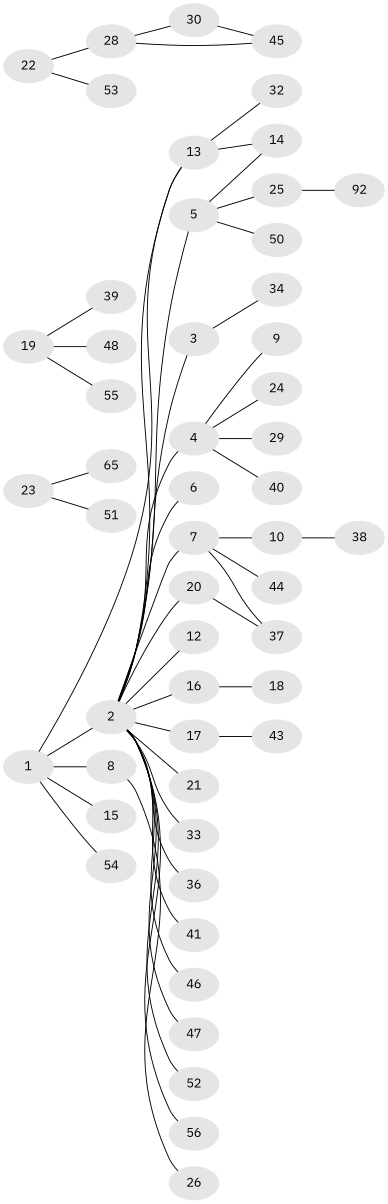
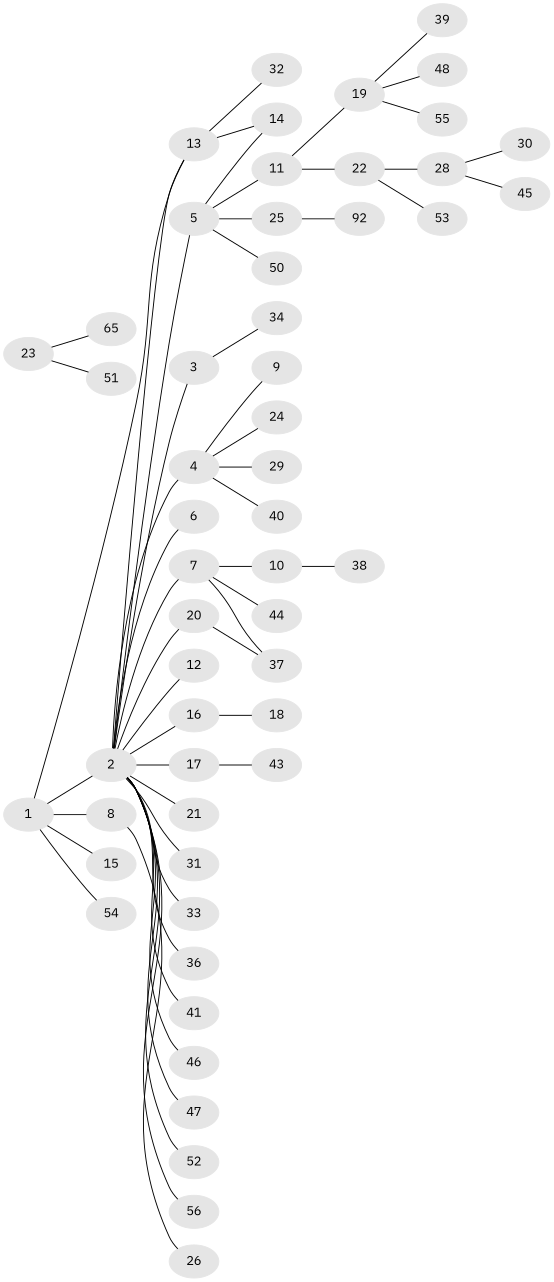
(235, 31) -> none
none -> (277, 169)
none -> (194, 864)
